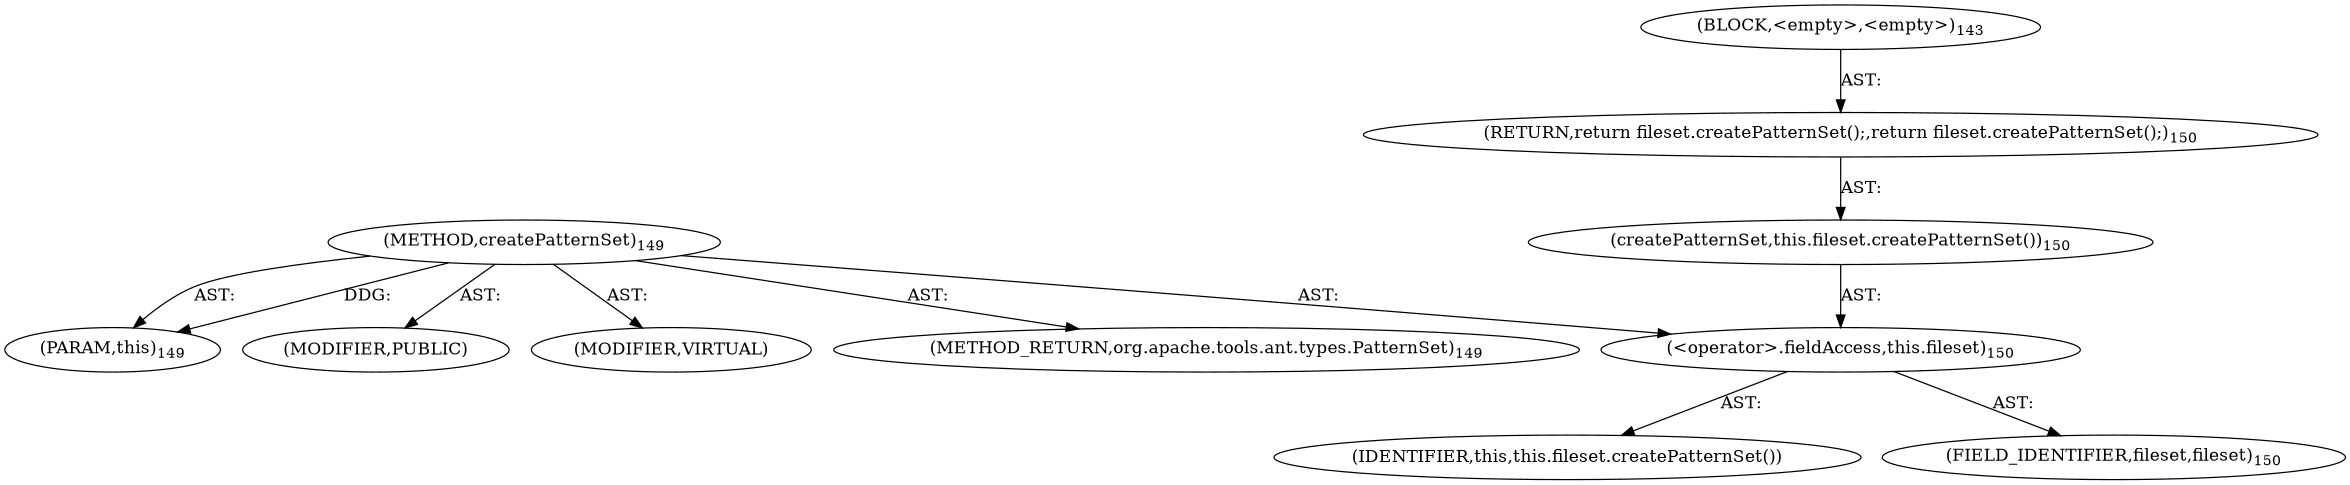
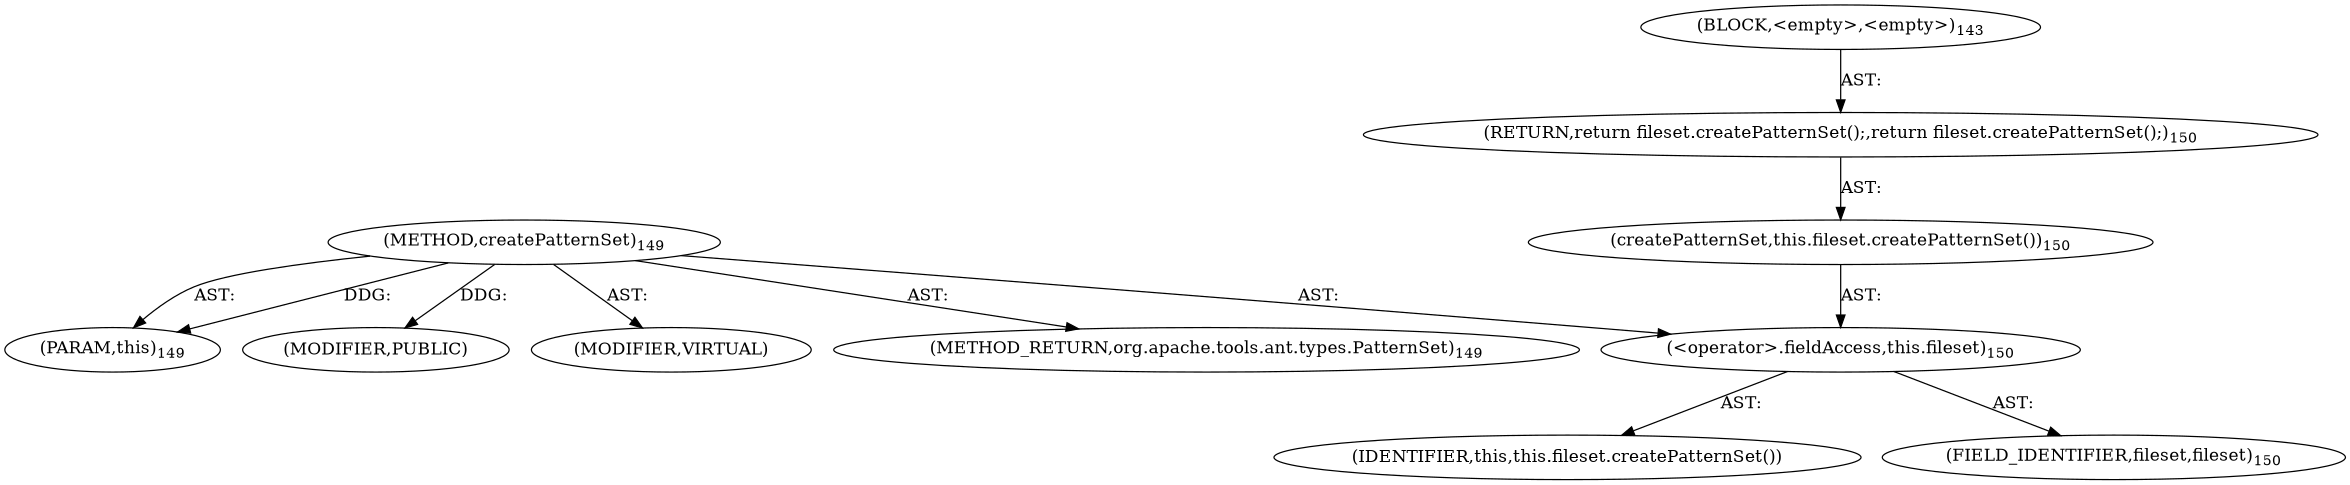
(483, 296) -> (487, 296)
